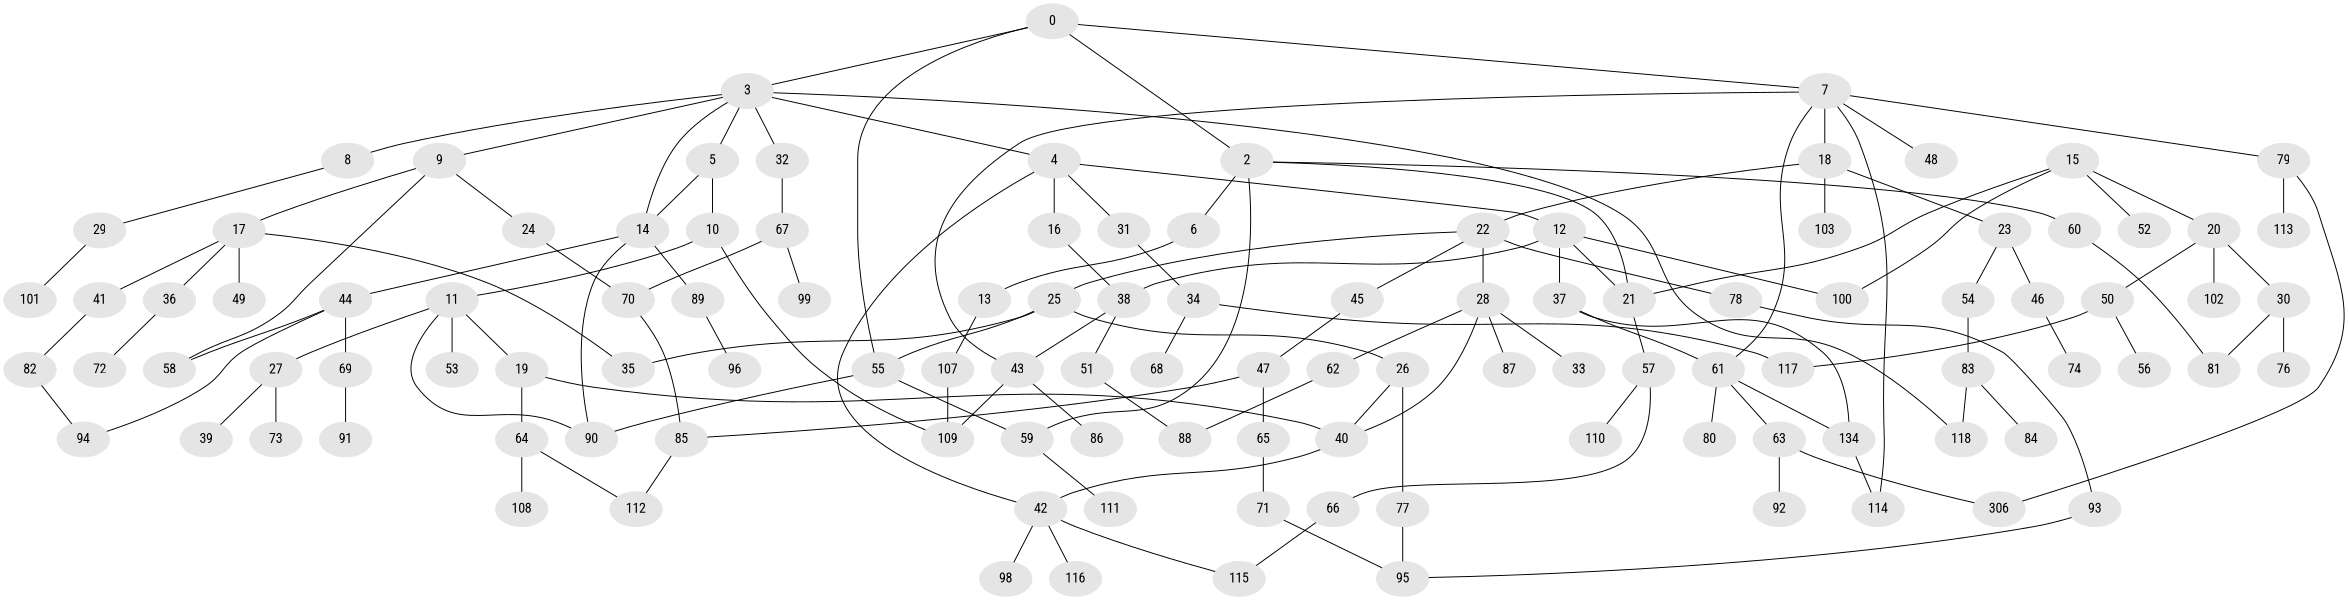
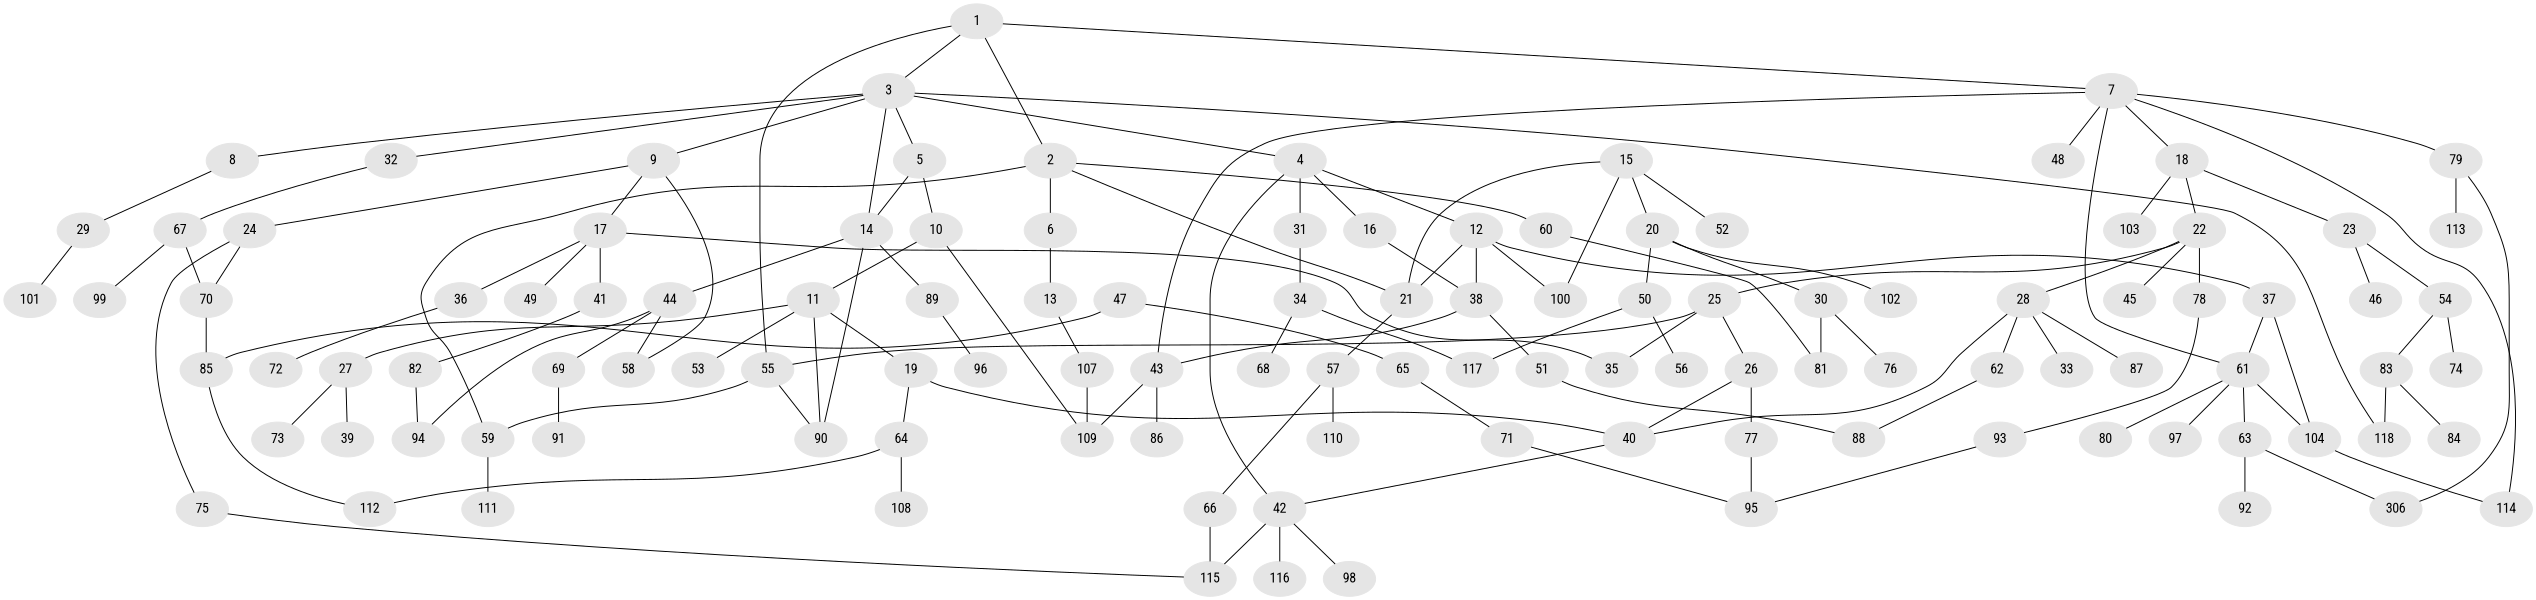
(1052, 21) -> (977, 21)
(1312, 334) -> none
(2056, 335) -> (2451, 335)
(1849, 439) -> (2315, 439)
none -> (2175, 439)
none -> (202, 509)
